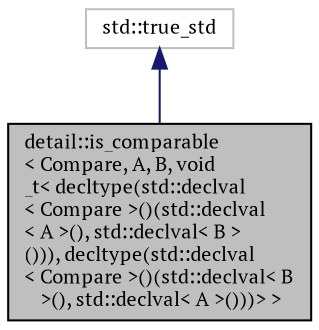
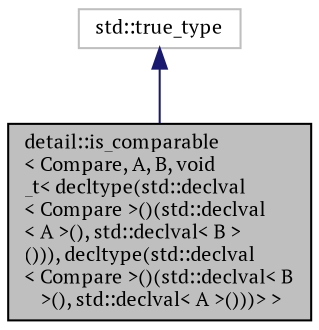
(160, 29) -> (160, 29)
